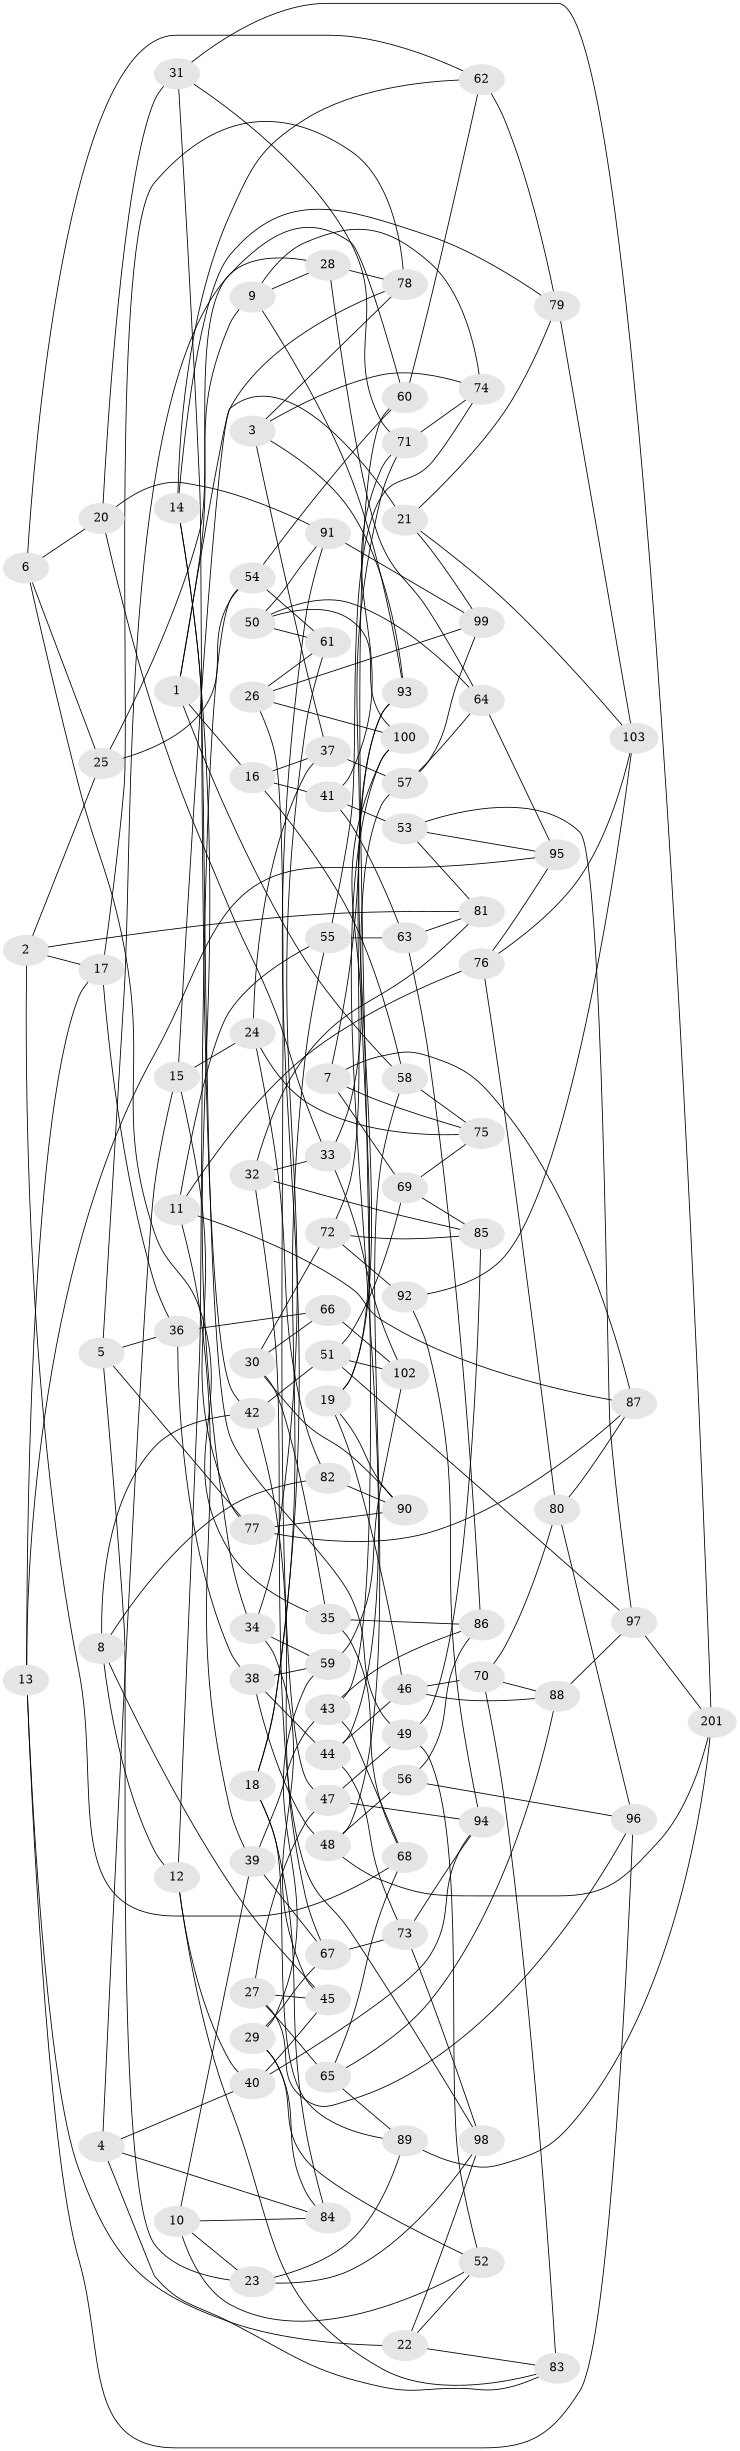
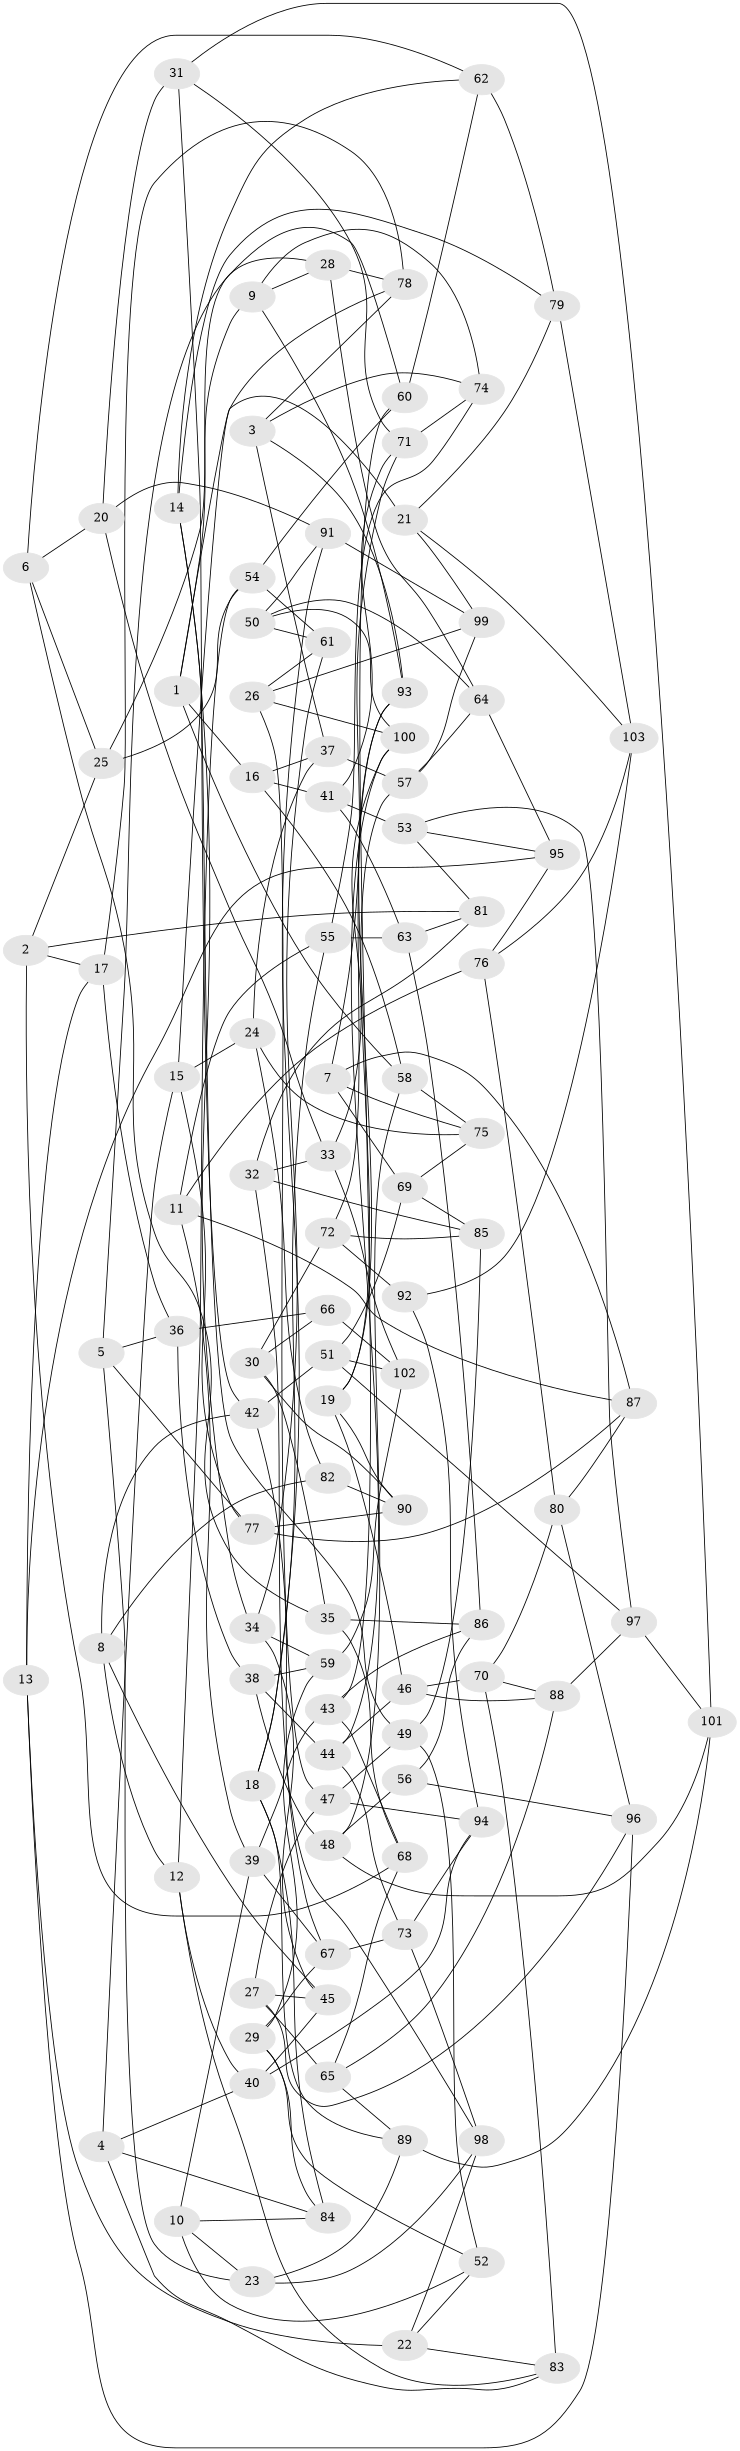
(712, 1722) -> (712, 1722)
